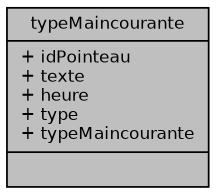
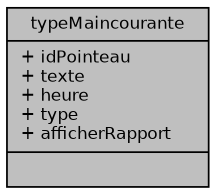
(108, 134) -> (97, 134)
